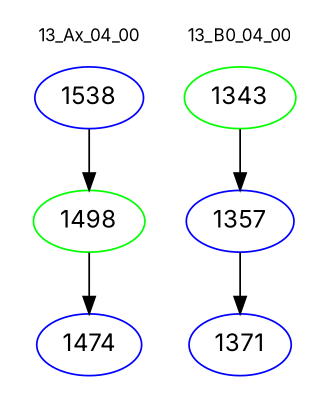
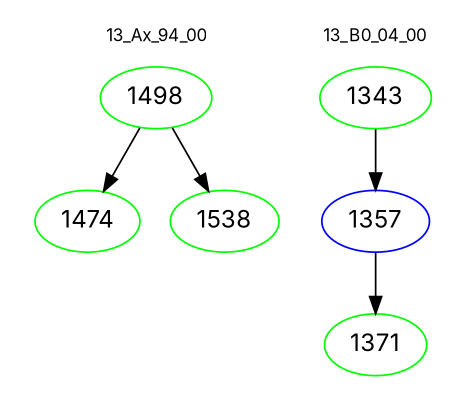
(89, 37) -> (157, 37)
(89, 98) -> (225, 221)
(89, 151) -> (186, 152)
(89, 345) -> (87, 221)
(240, 345) -> (376, 345)
